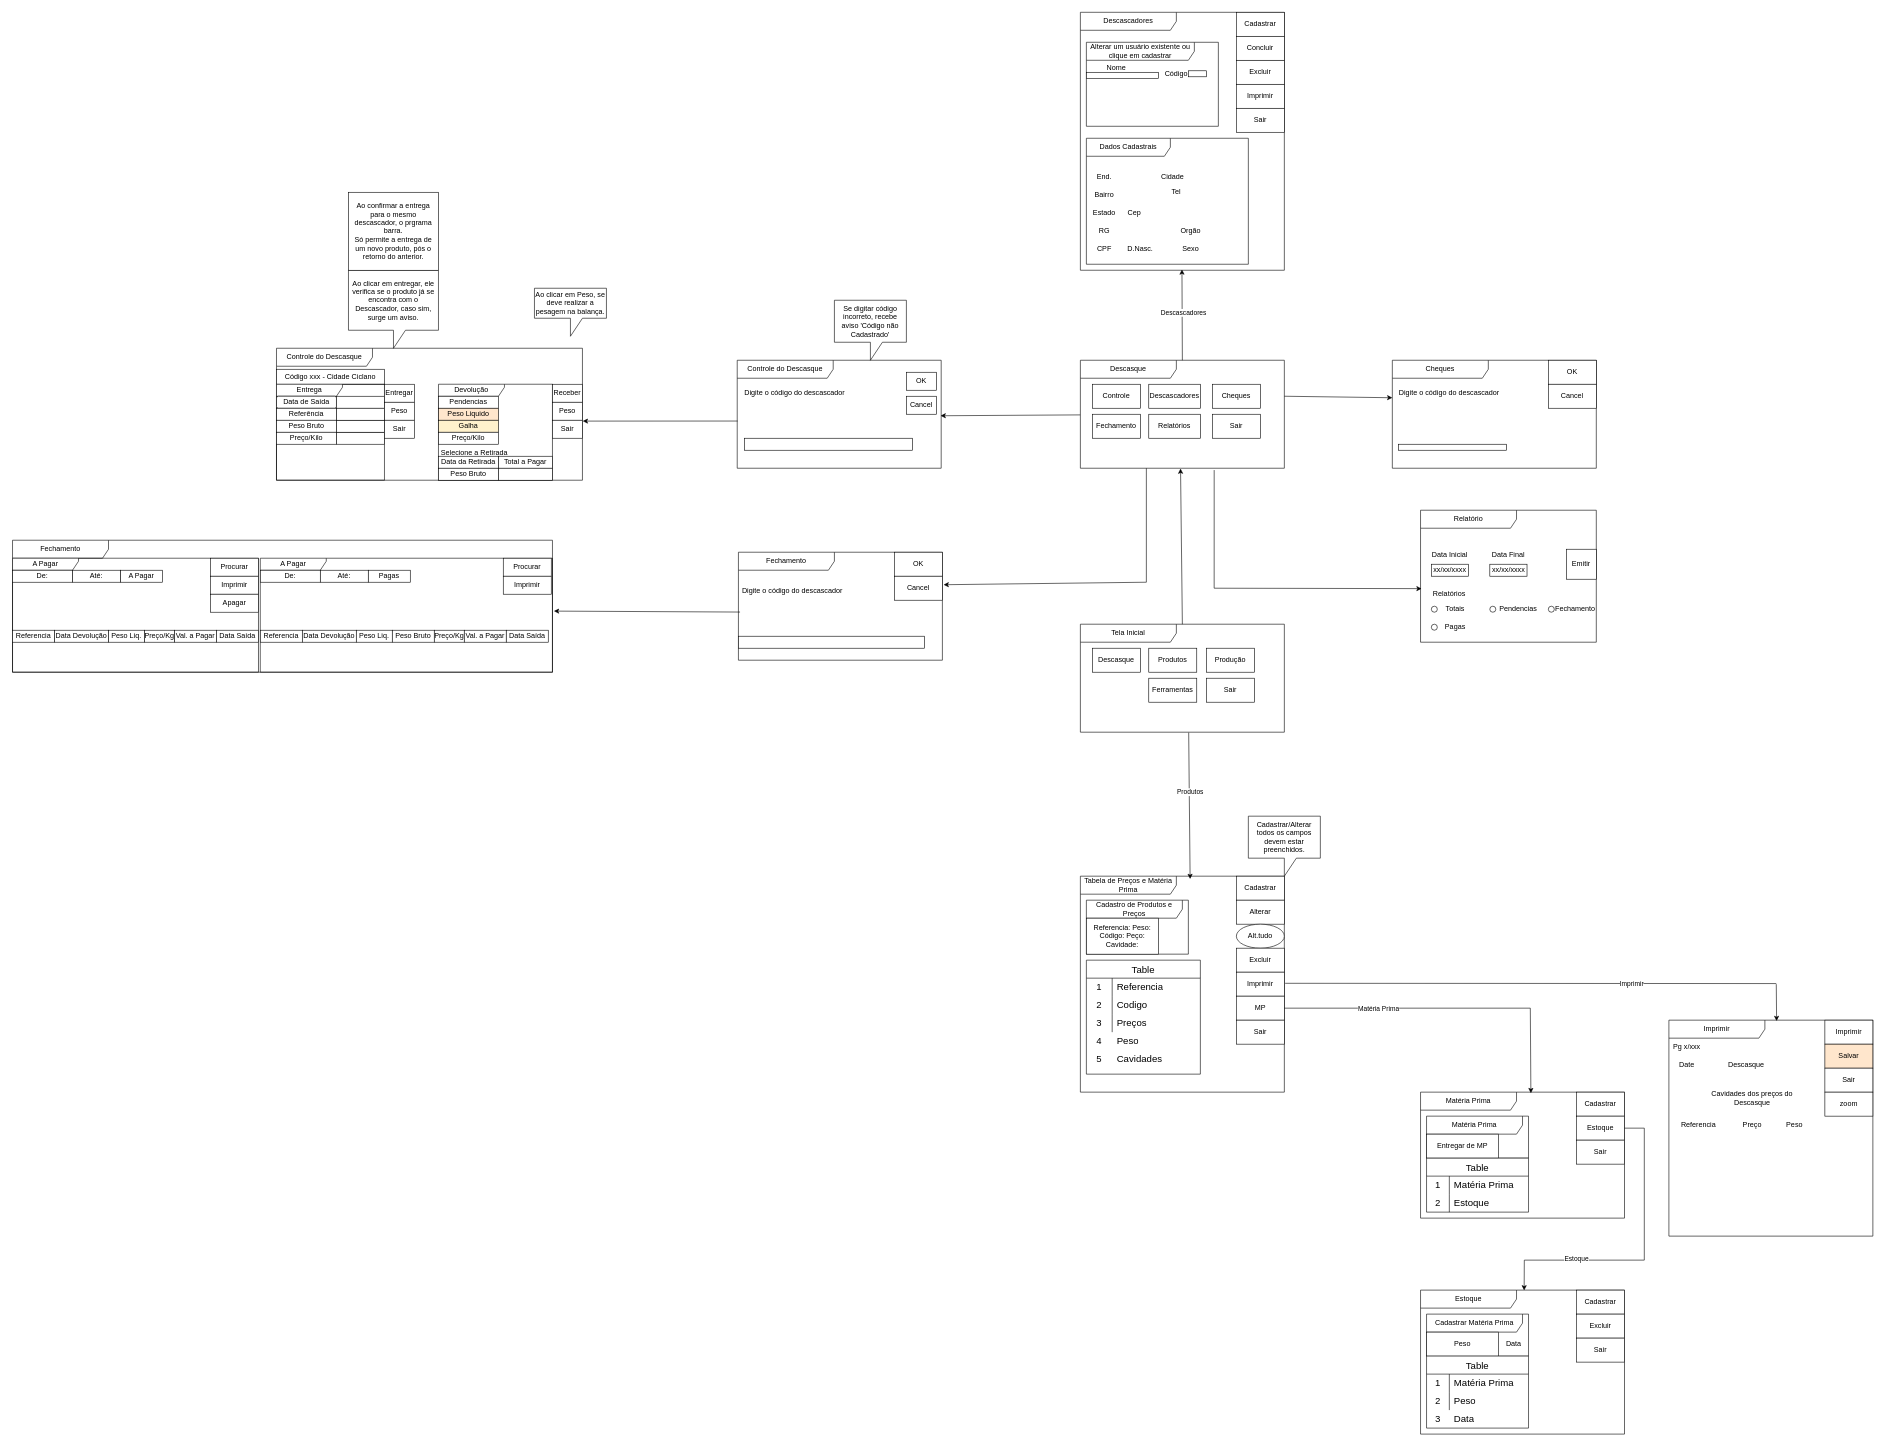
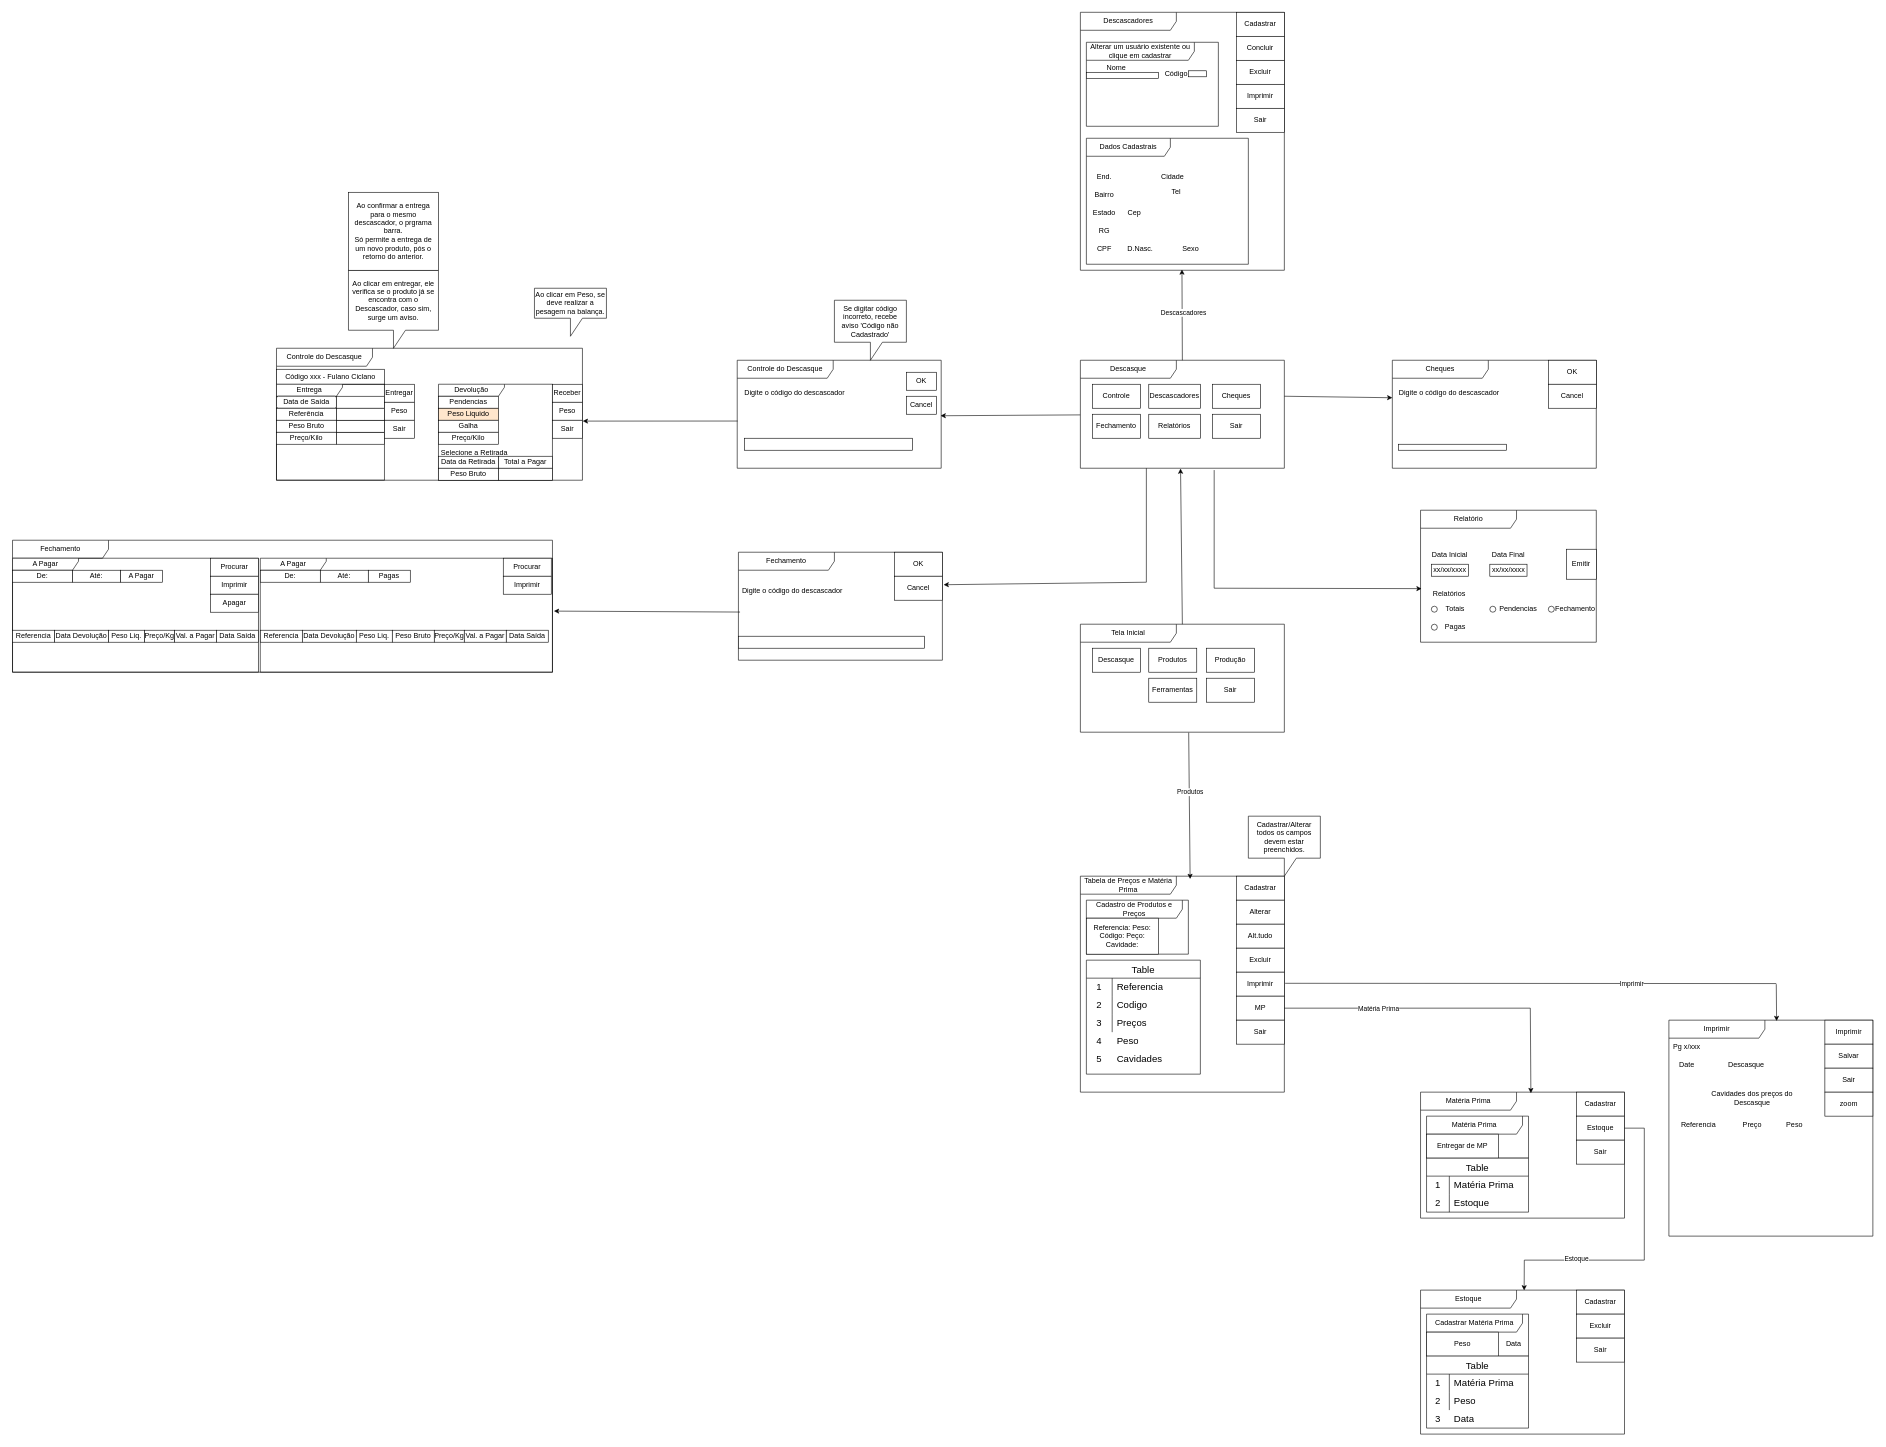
(1191, 231) -> none
(330, 377) -> (330, 377)
(468, 426) -> (468, 426)
(1260, 936) -> (1260, 936)
(1849, 1056) -> (1849, 1056)
